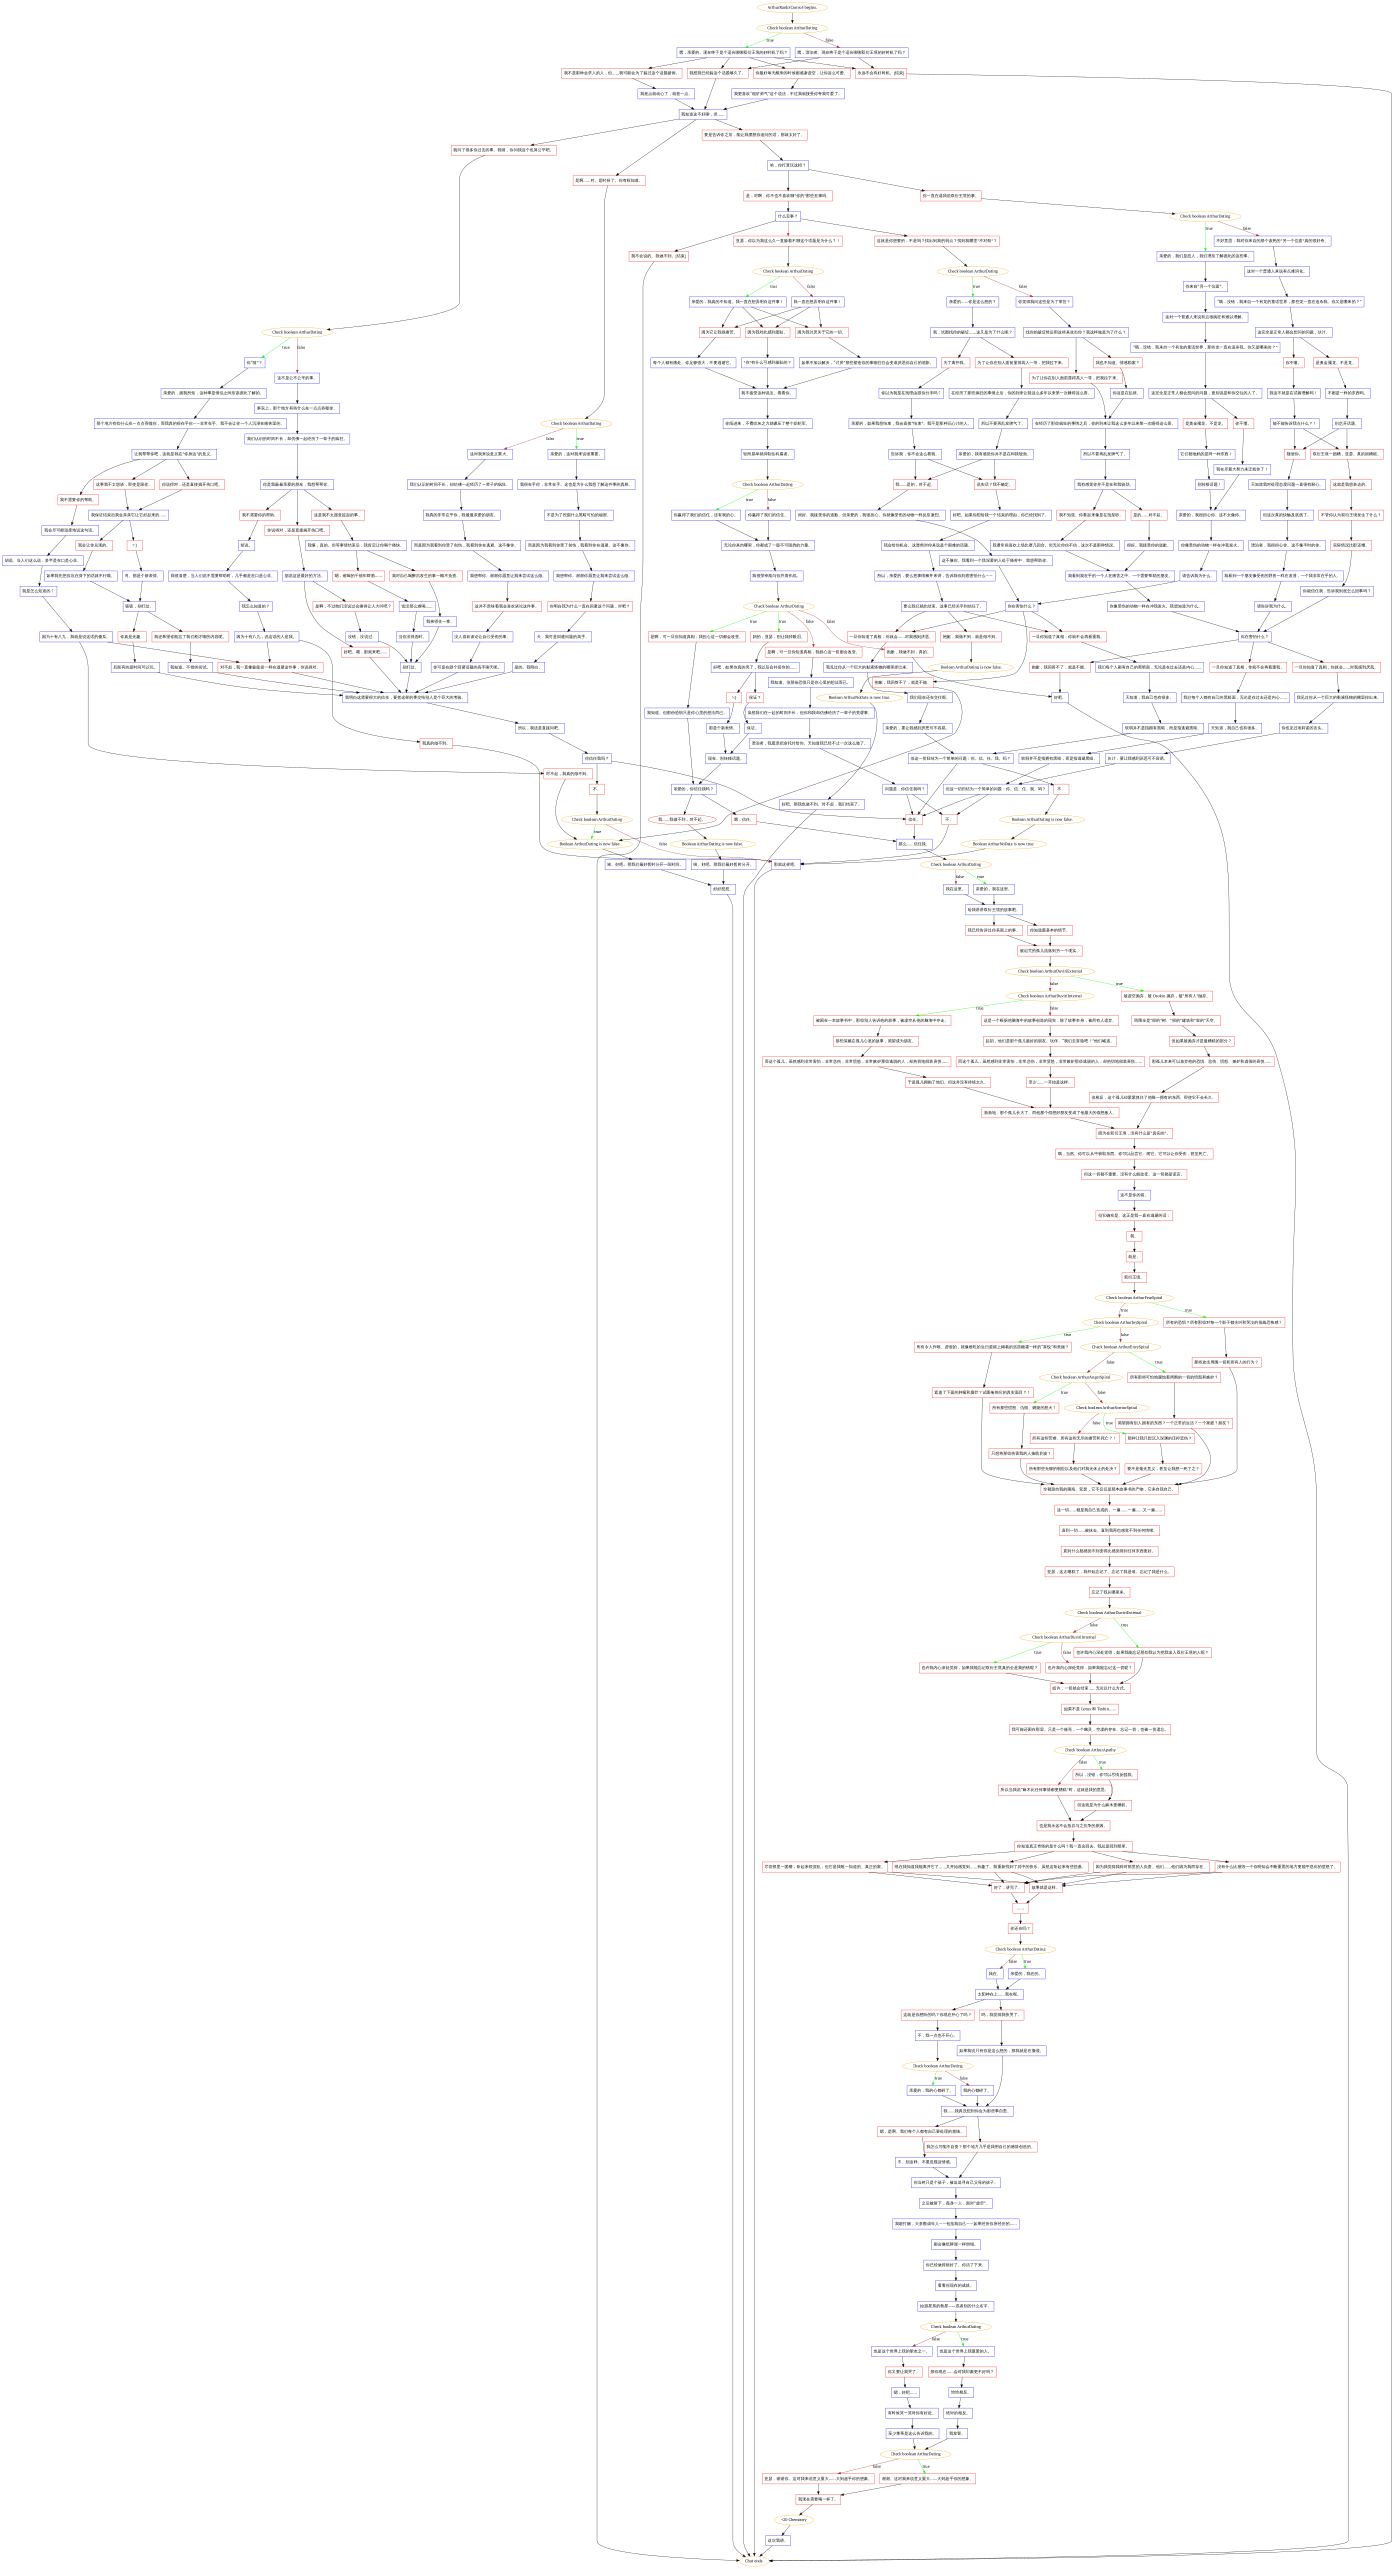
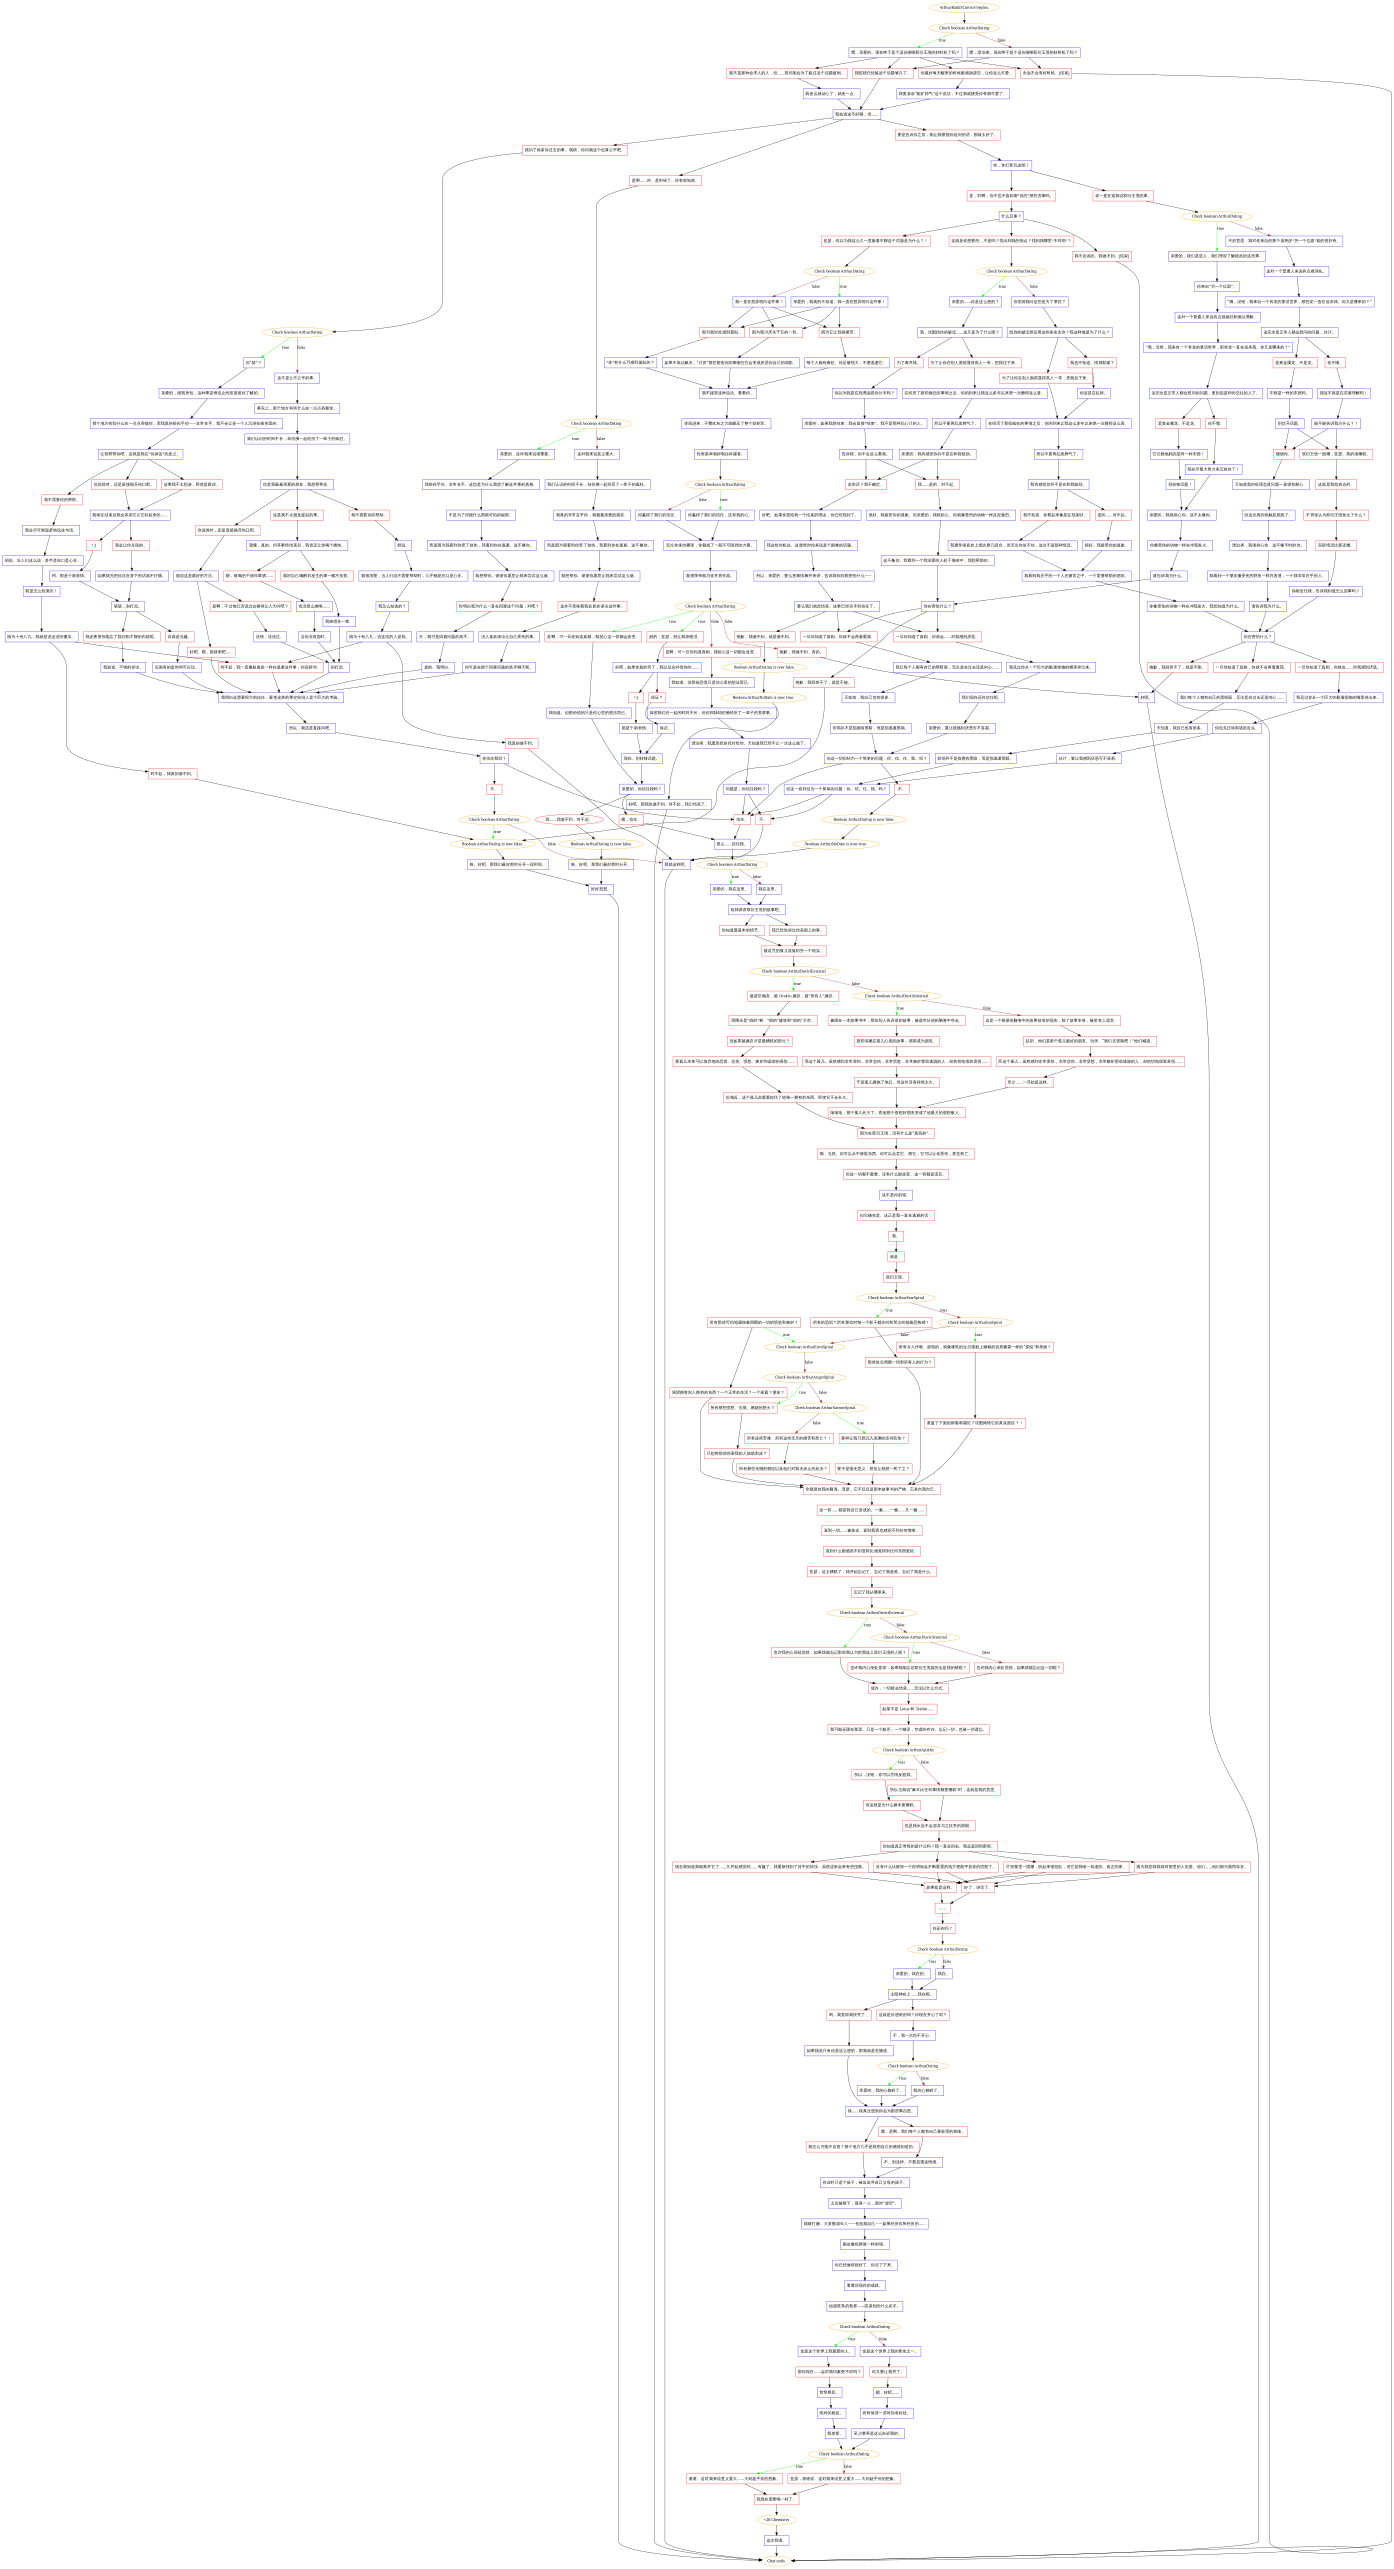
(788, 227) -> (952, 227)
(1146, 1362) -> (778, 1334)
